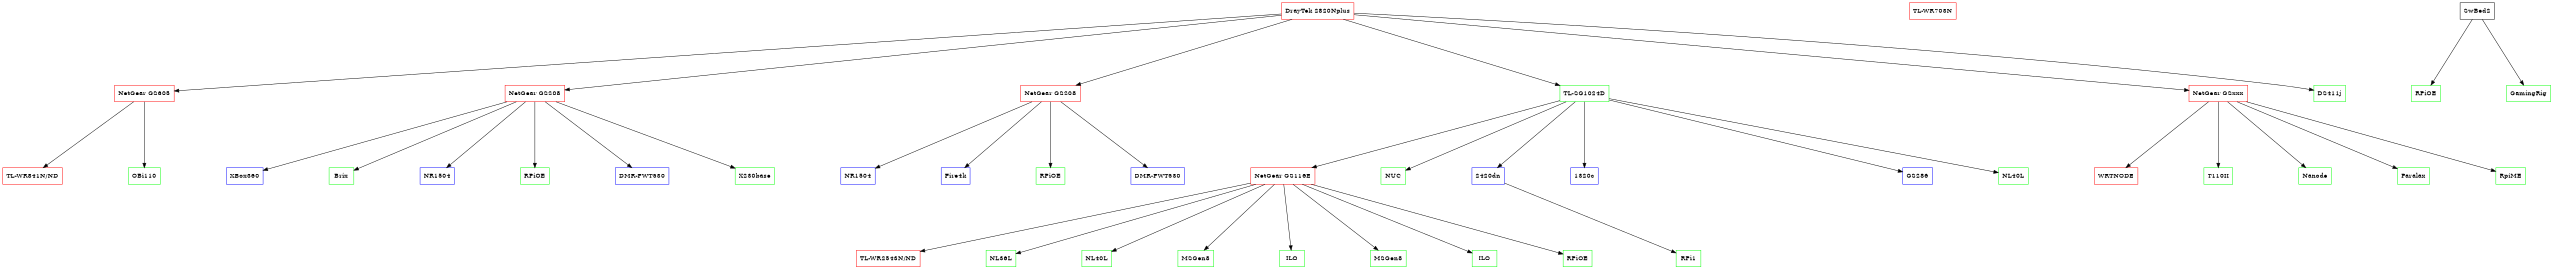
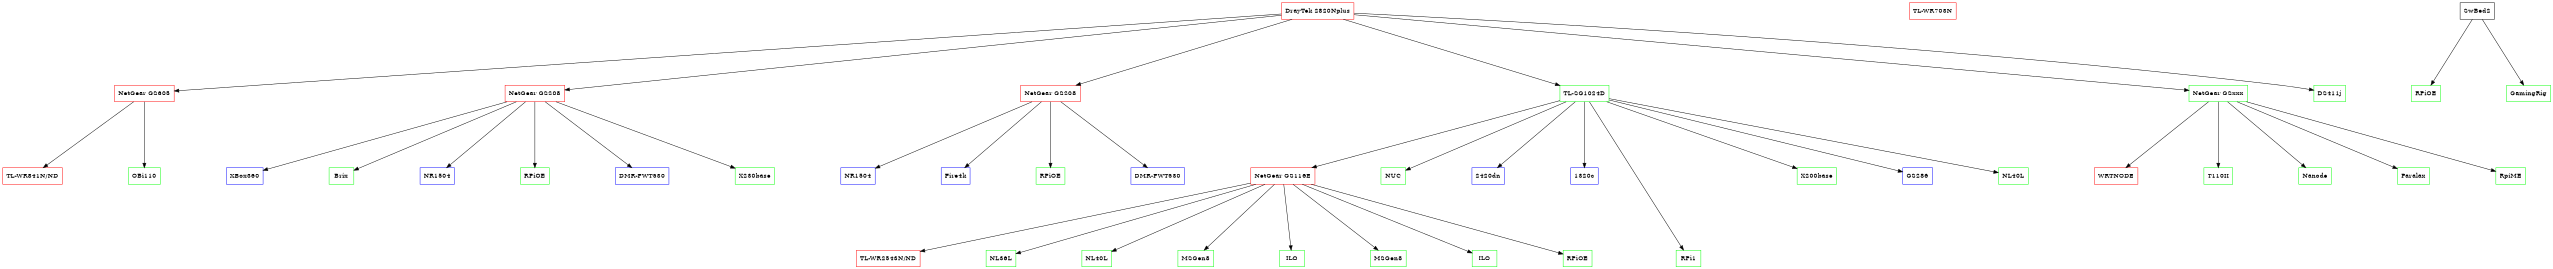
(2218, 94) -> (2218, 94)
none -> (1817, 176)
(1588, 217) -> (1635, 174)
